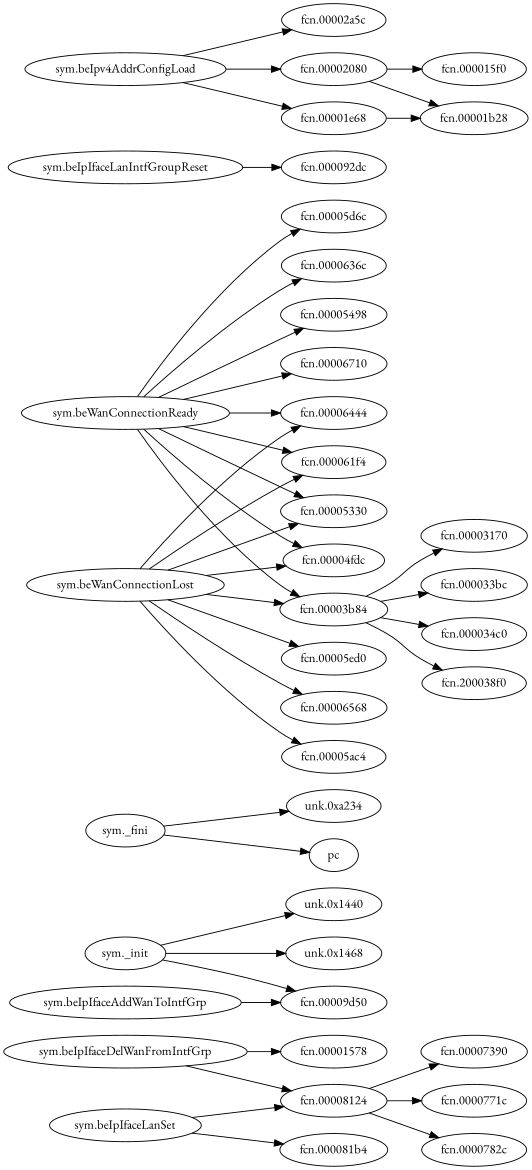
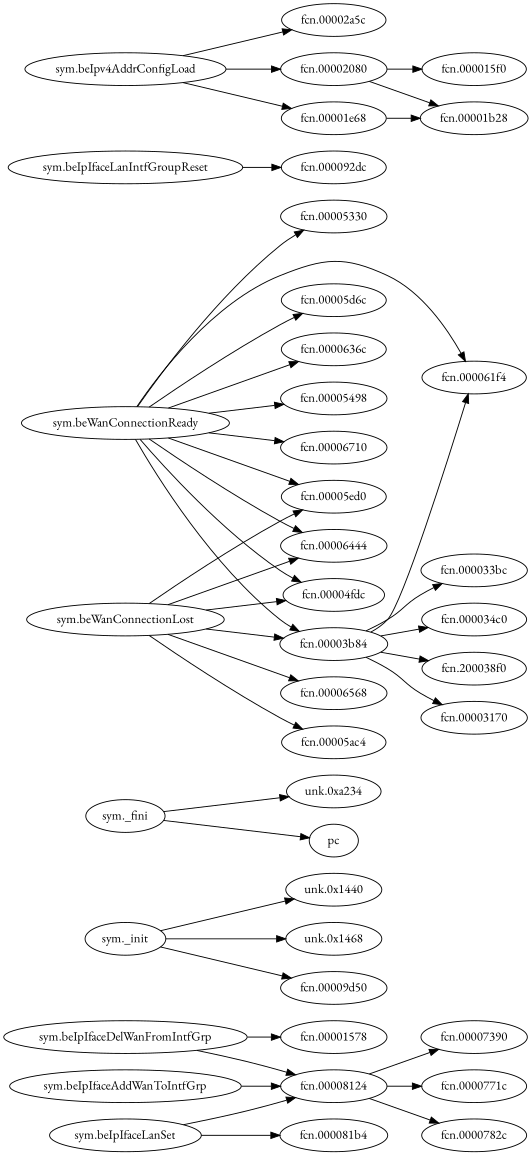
none -> (229, 460)
(220, 522) -> (427, 523)
(229, 548) -> none
(256, 1003) -> (256, 1086)
